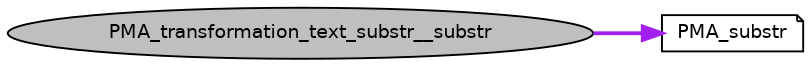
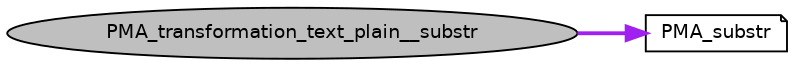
(300, 33) -> (292, 33)
